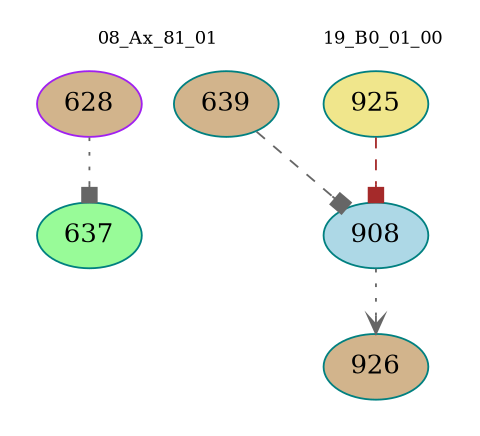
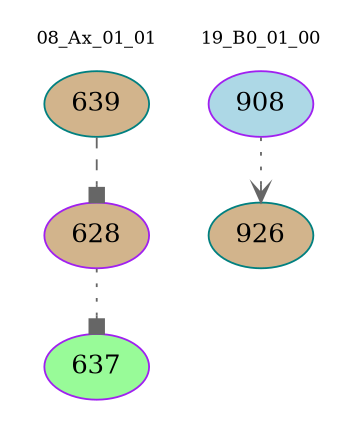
(158, 39) -> (97, 39)
(376, 104) -> none
(281, 153) -> (97, 161)
(89, 235) -> (97, 367)
(376, 235) -> (261, 104)
